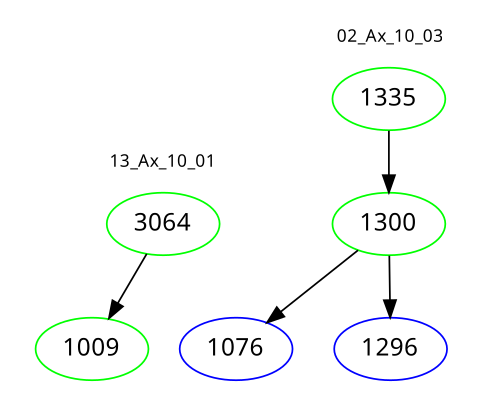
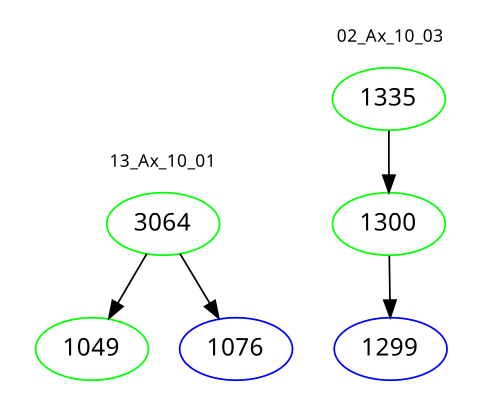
(331, 272) -> (195, 279)
(92, 349) -> (92, 349)
(391, 349) -> (391, 349)
